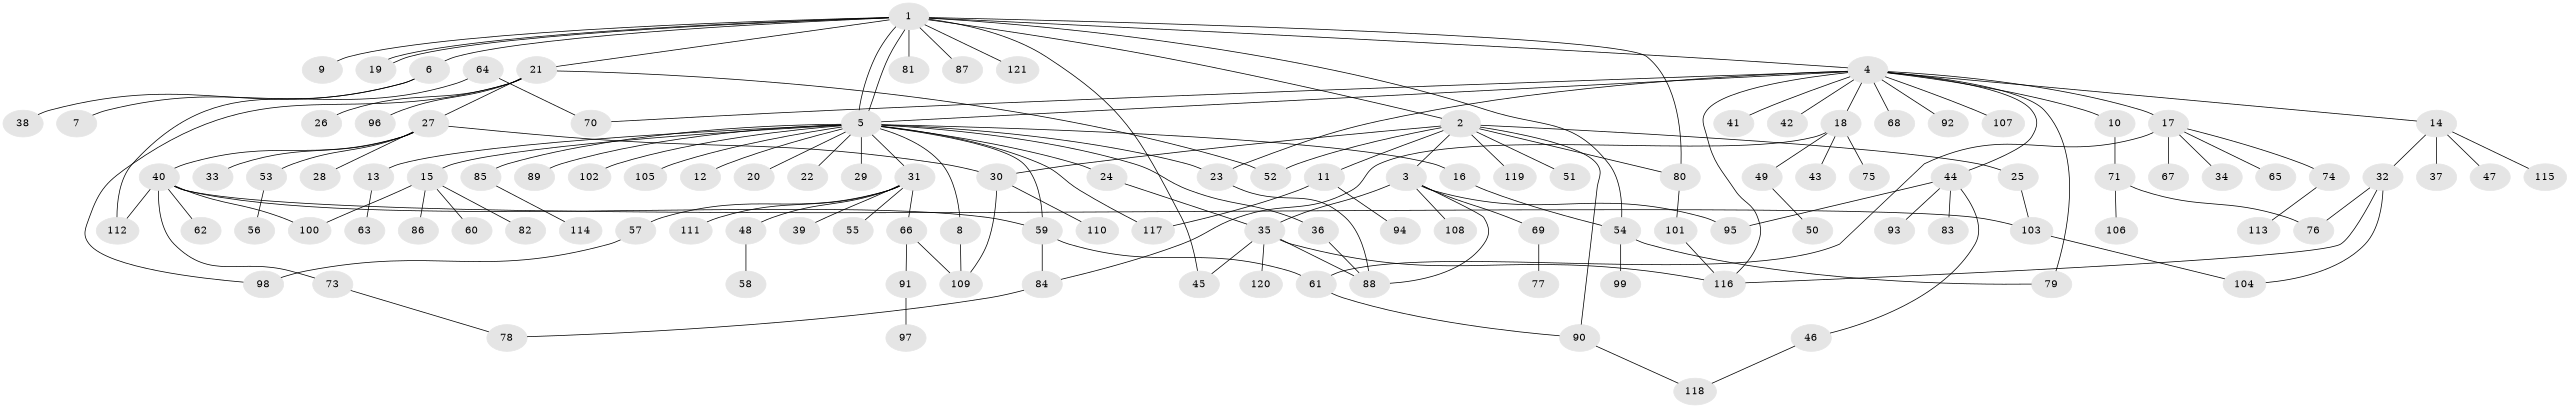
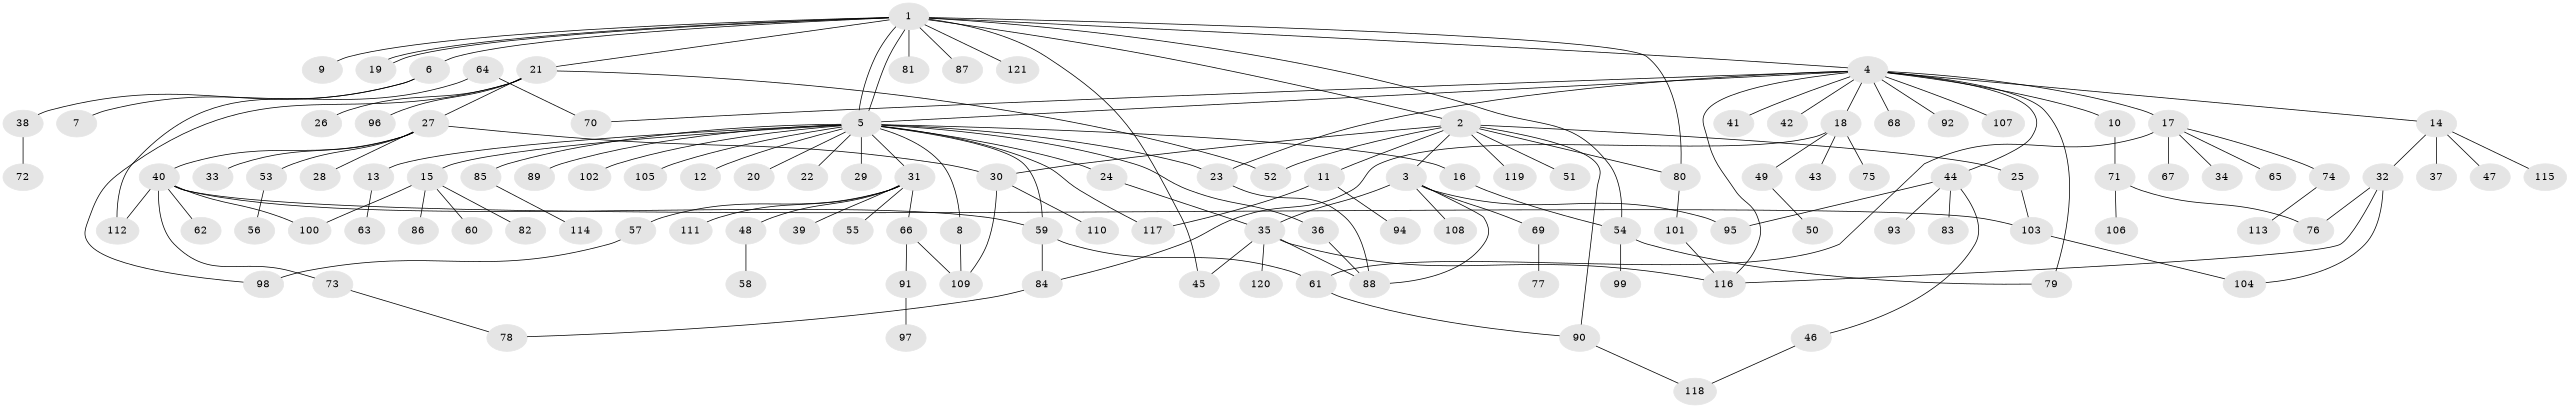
none -> (23, 177)
